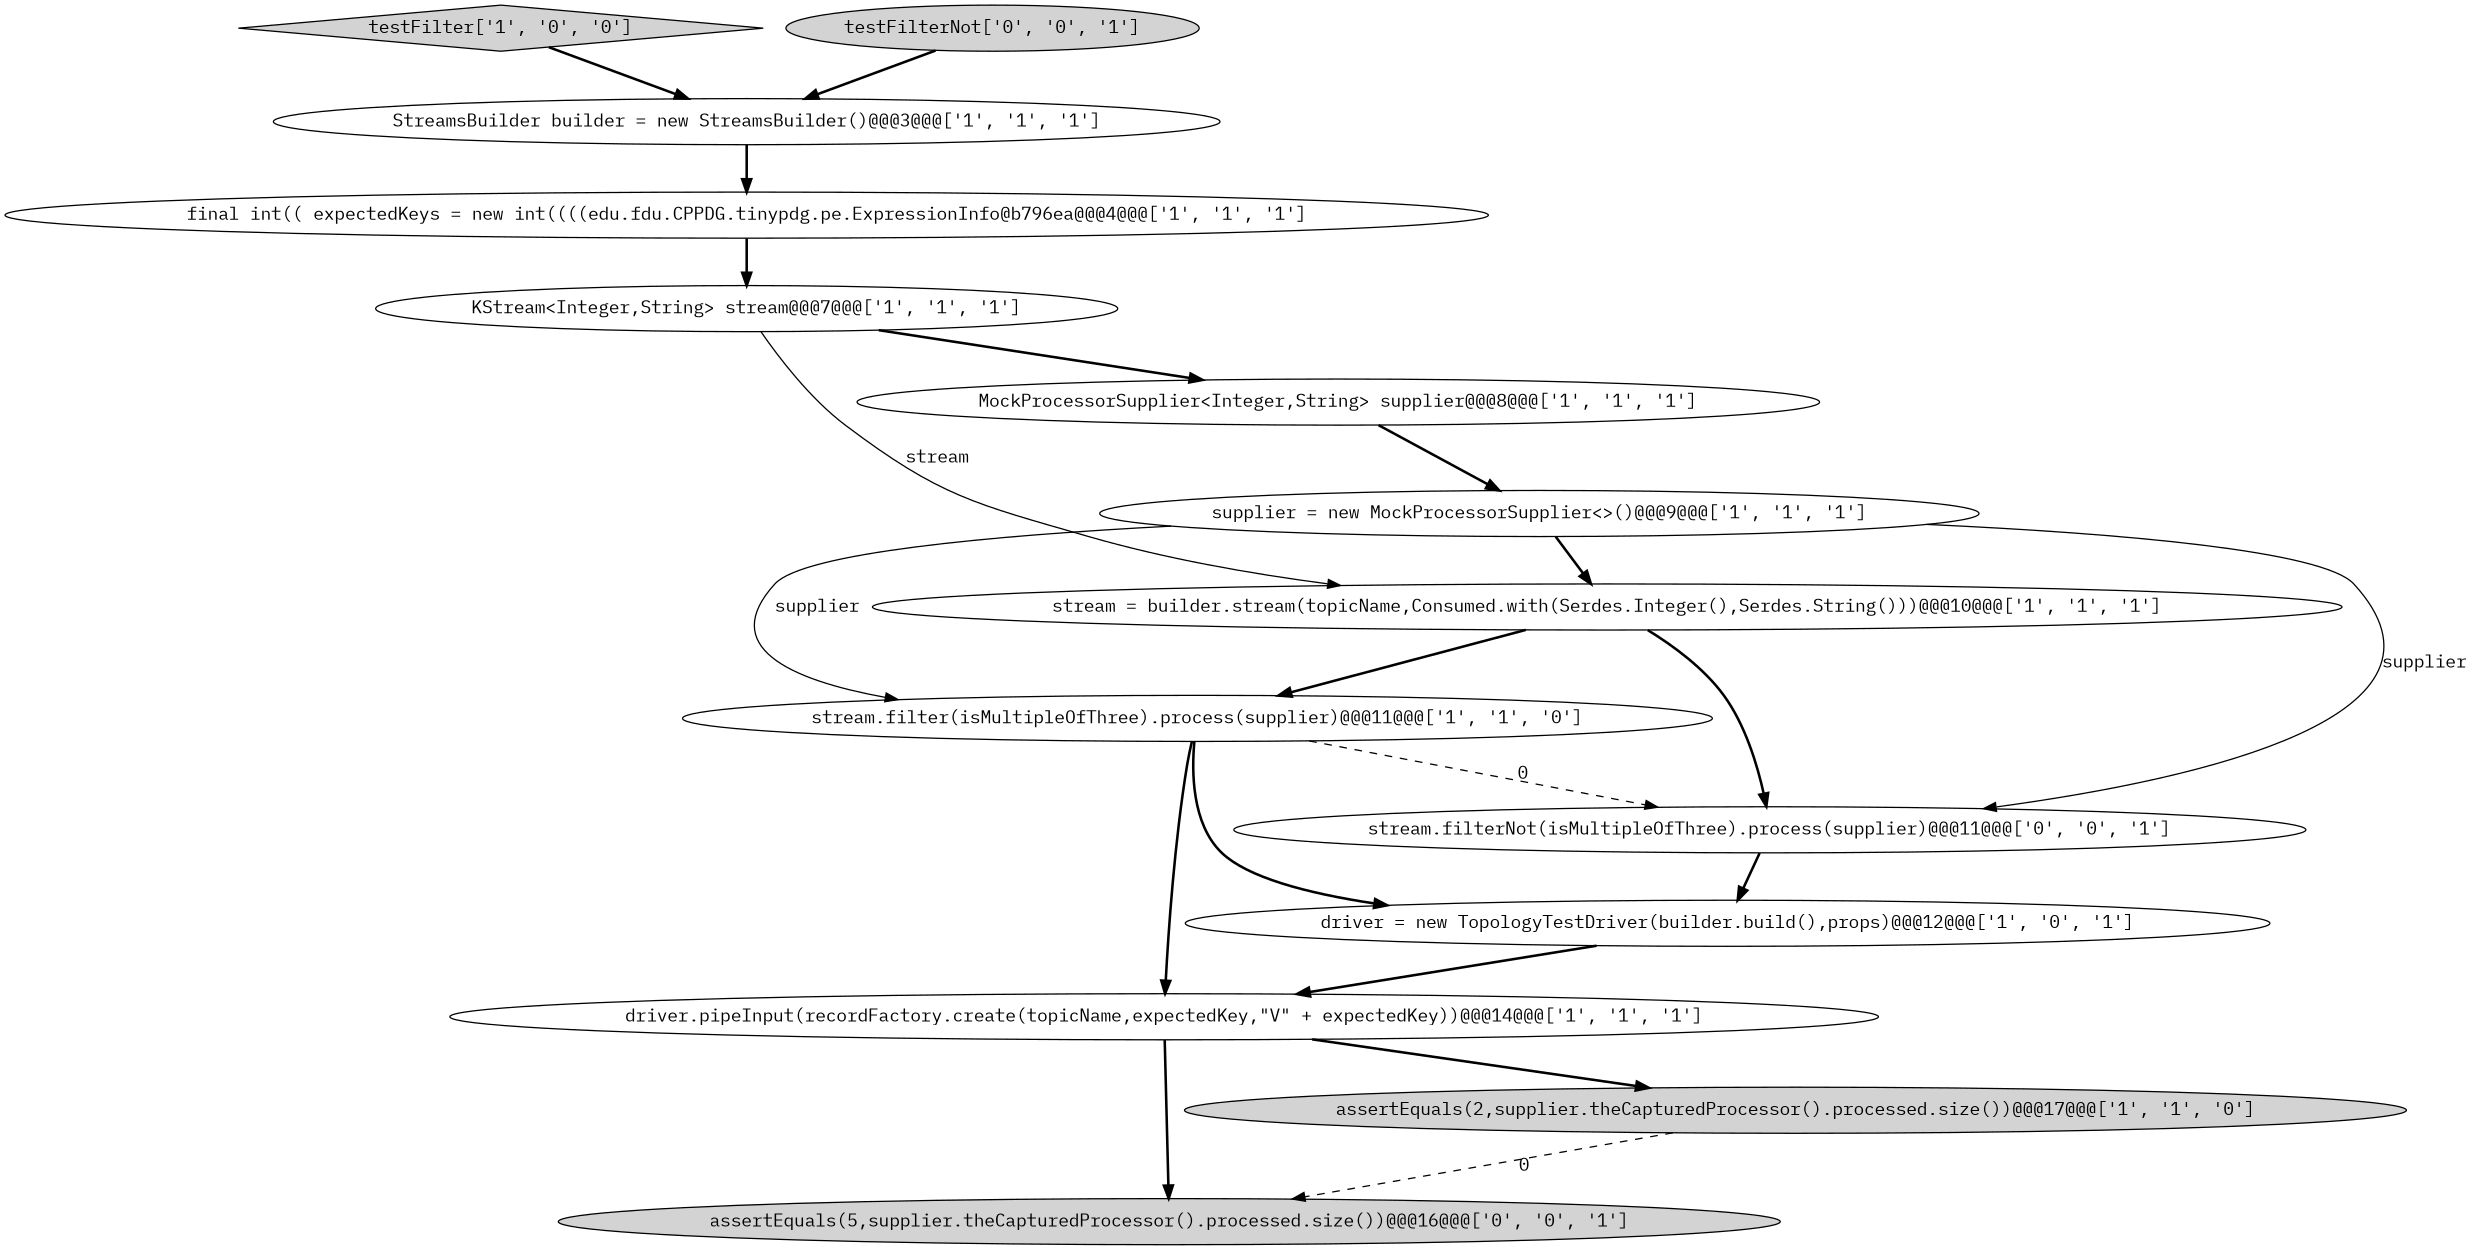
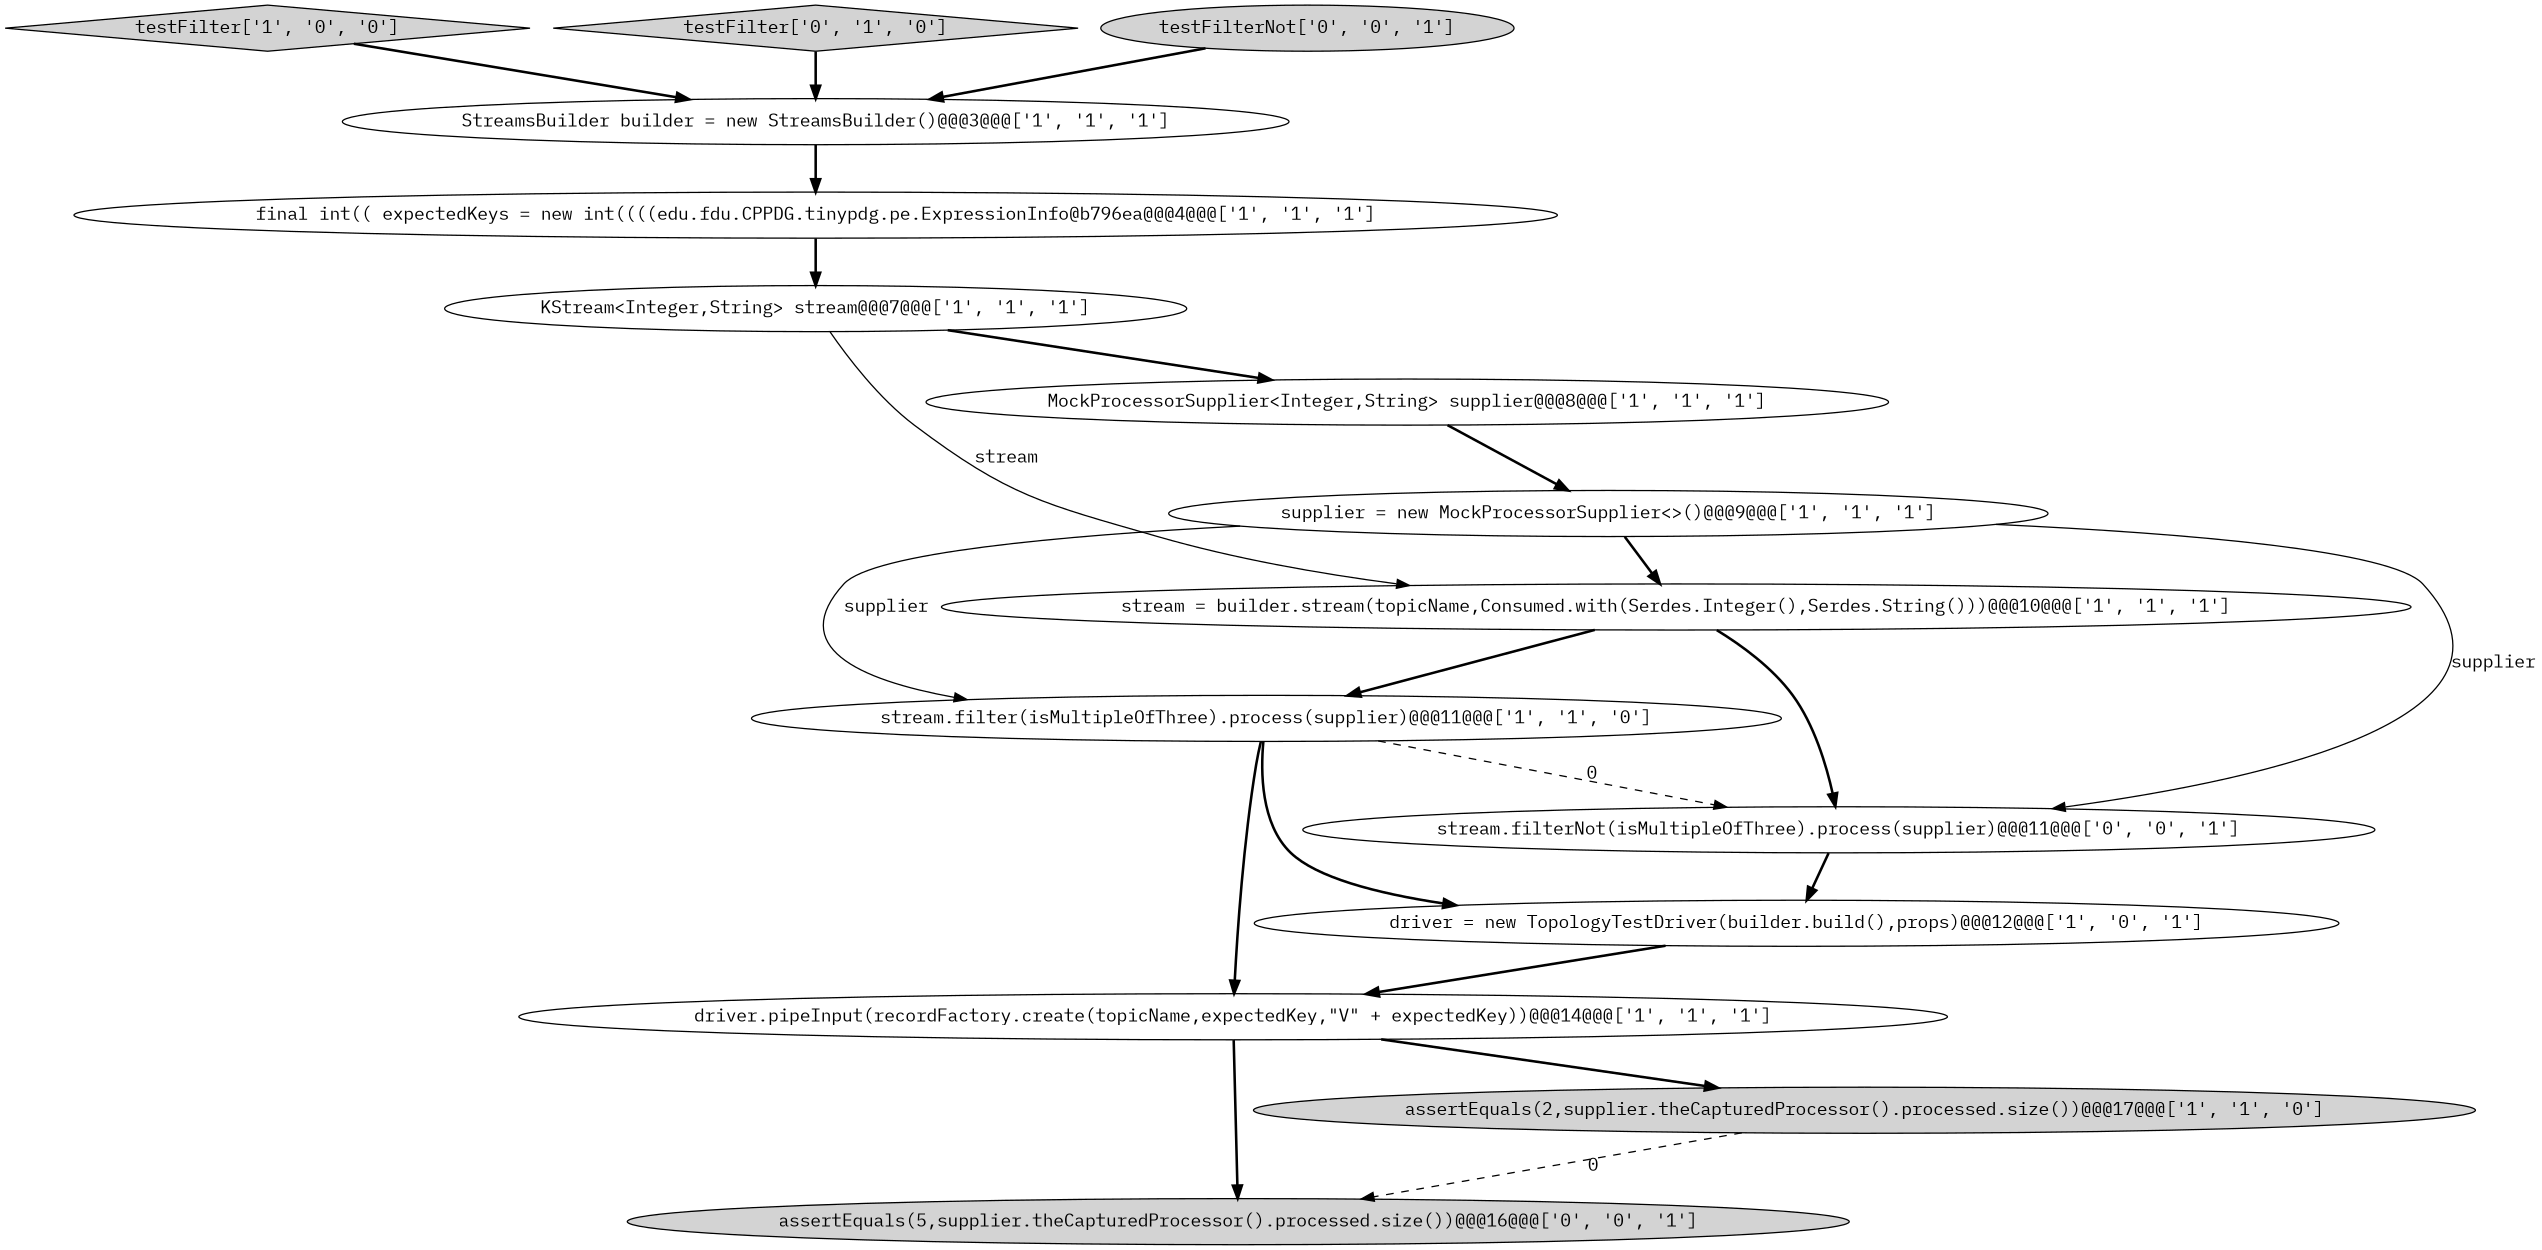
none -> (816, 28)
